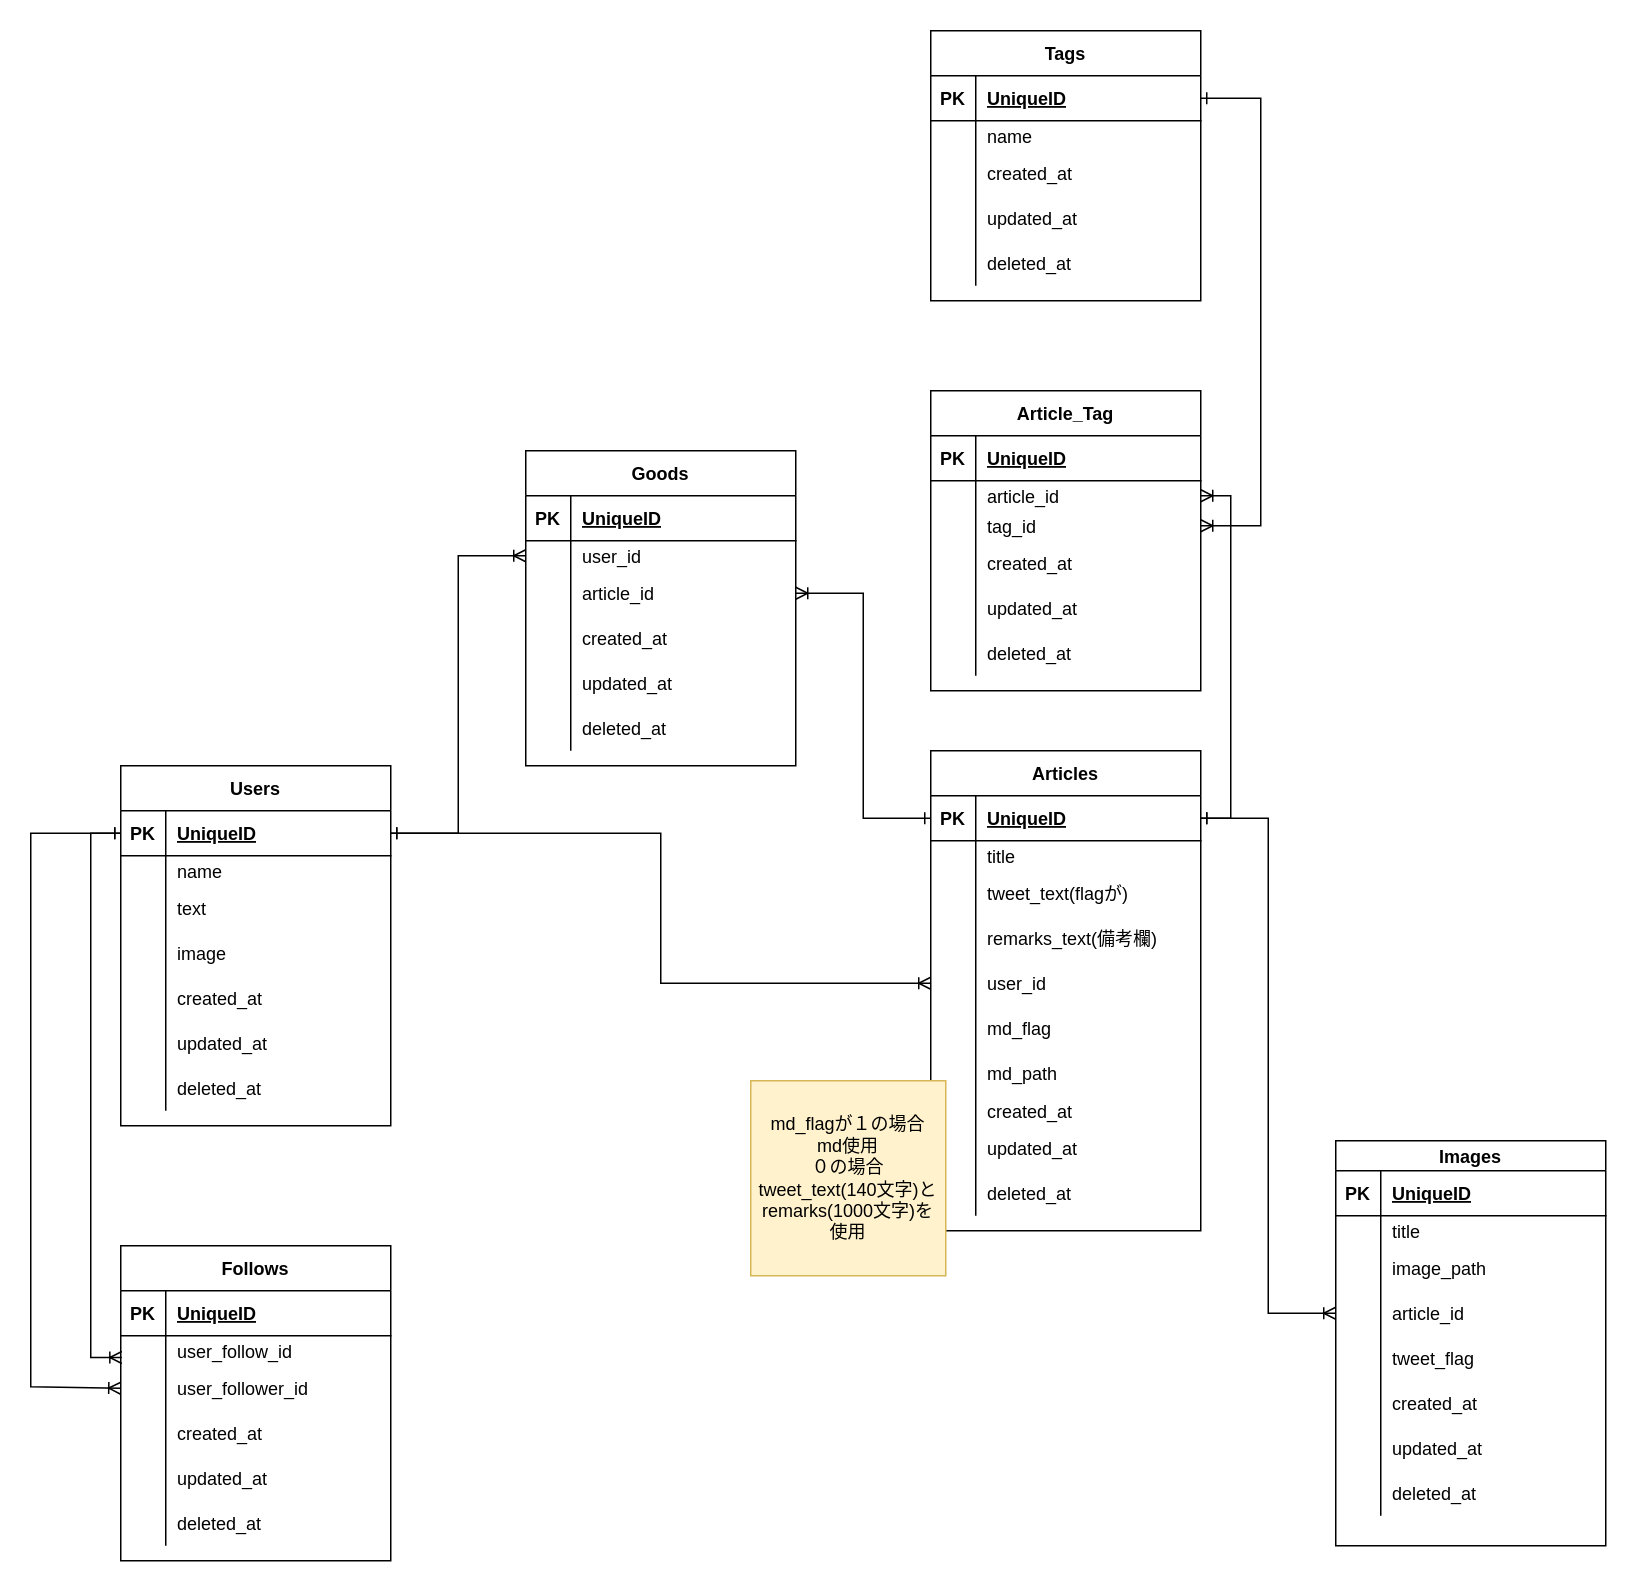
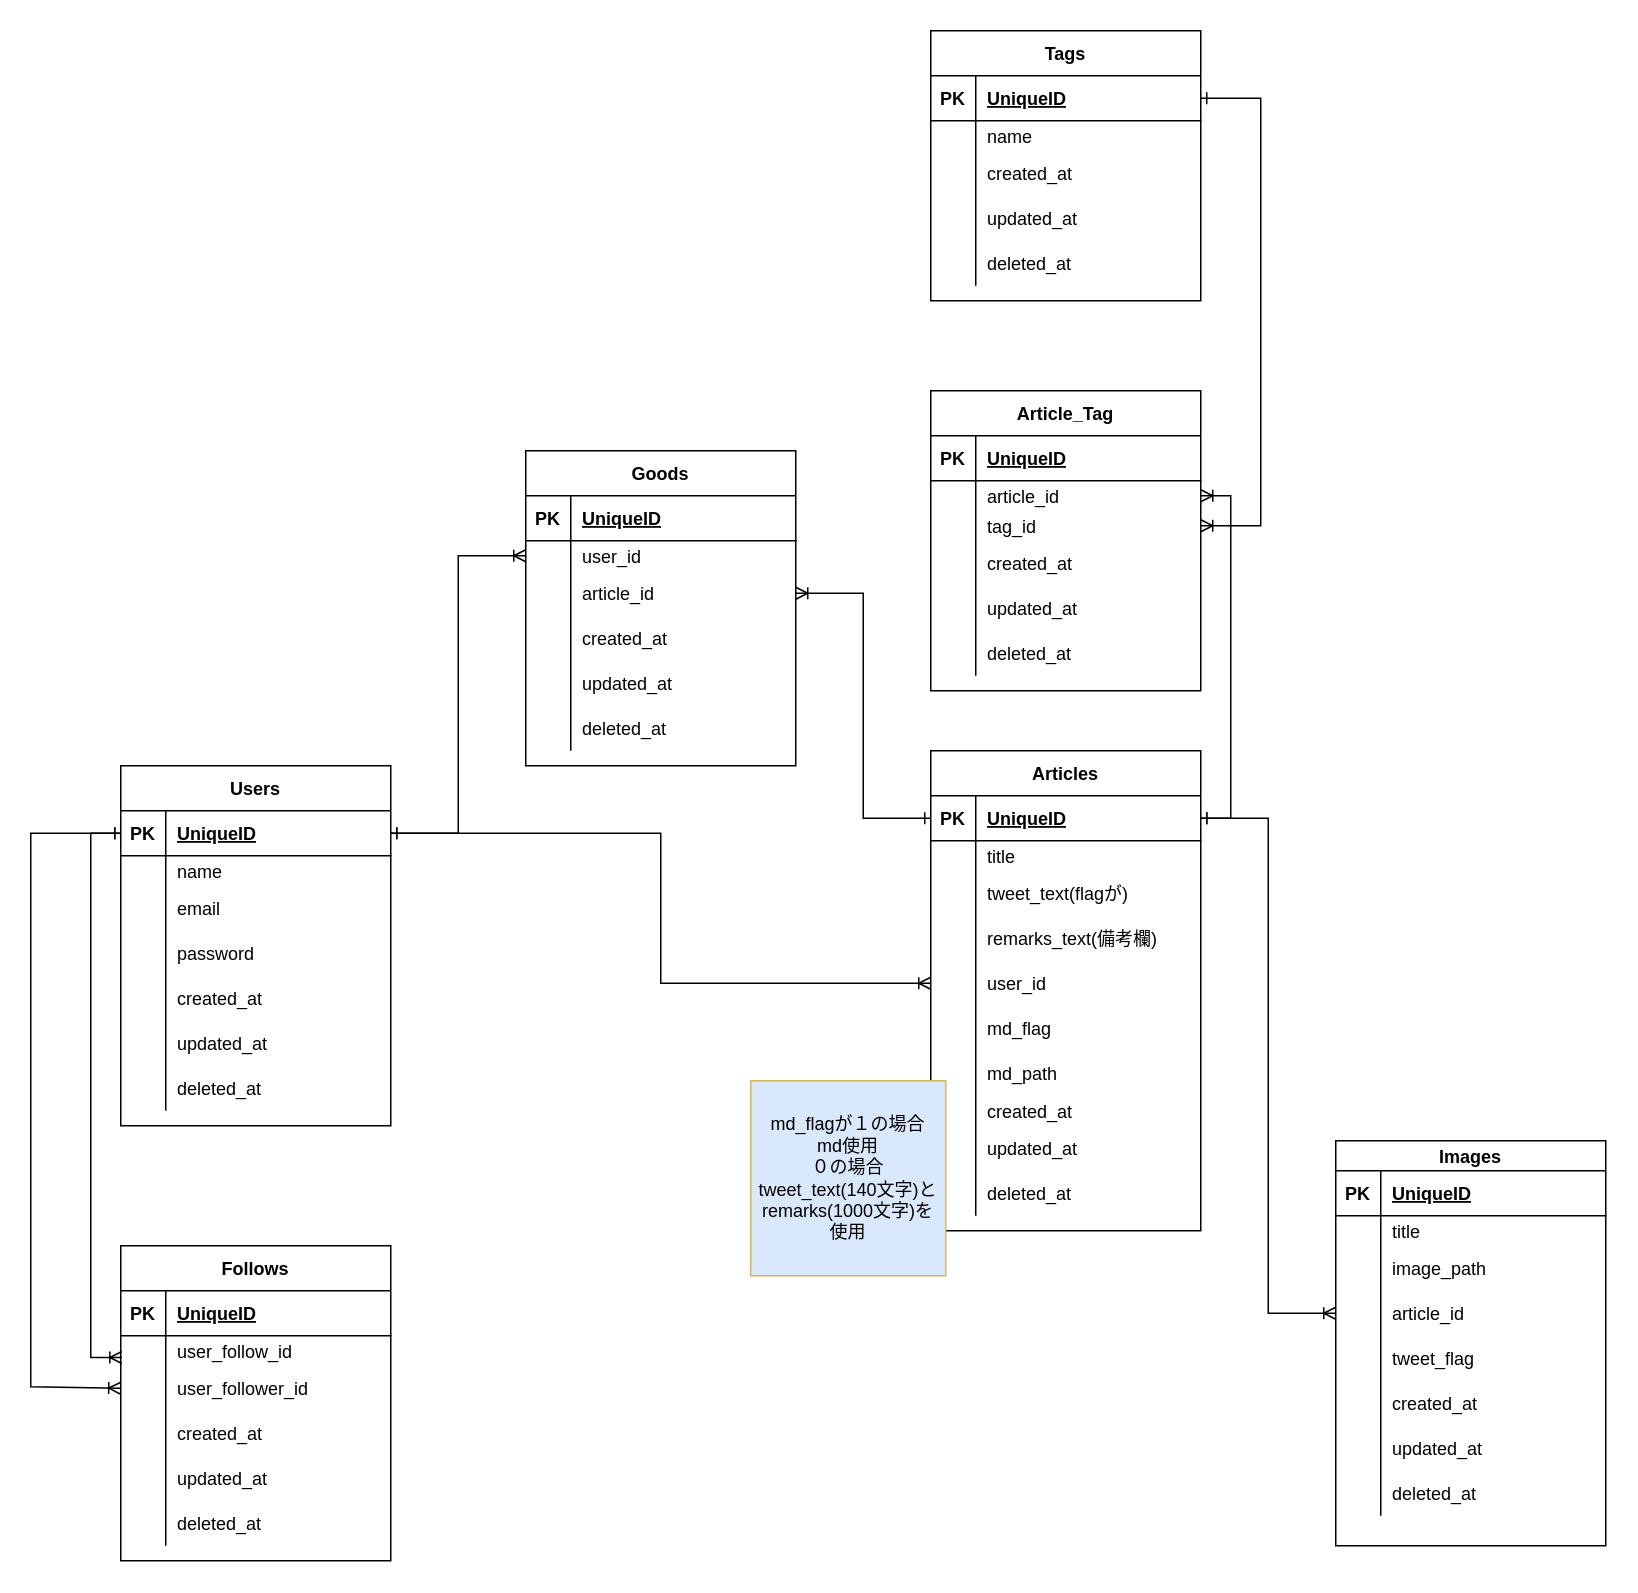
(197, 909) -> (198, 909)
(200, 954) -> (217, 954)
(848, 1178) -> (848, 1178)
